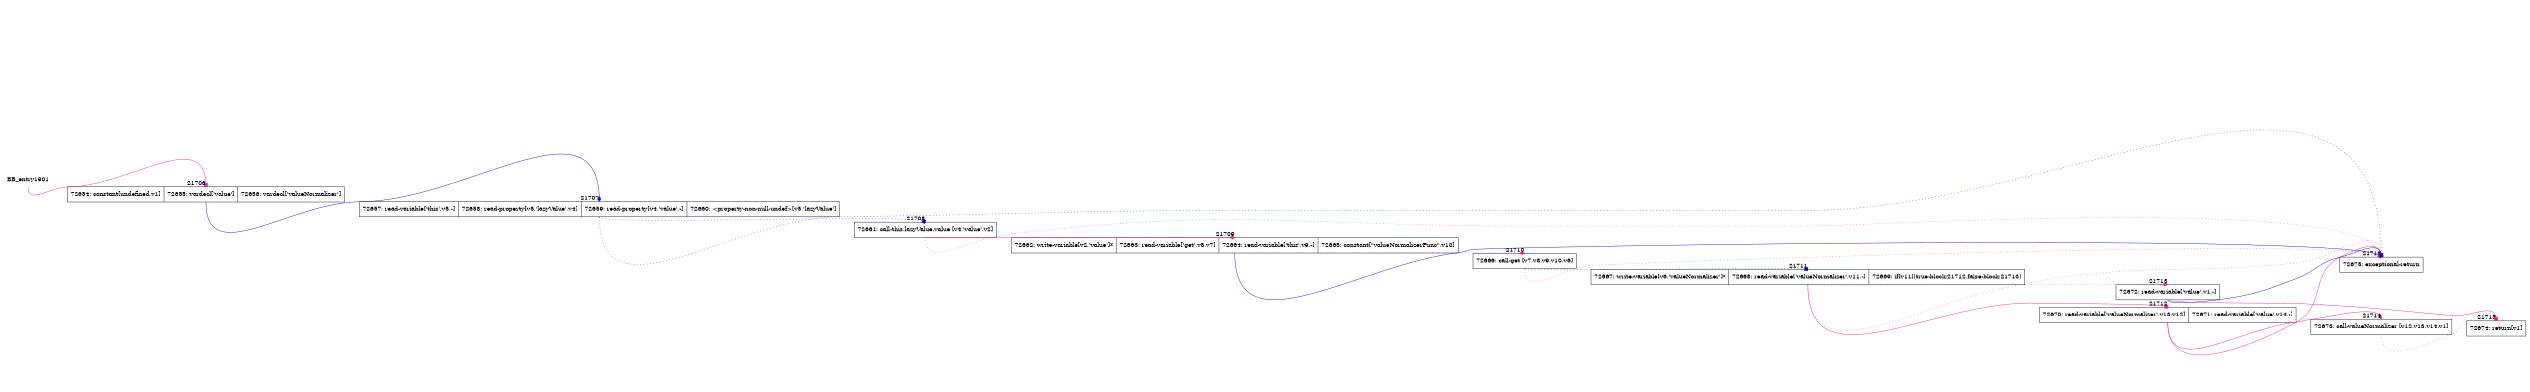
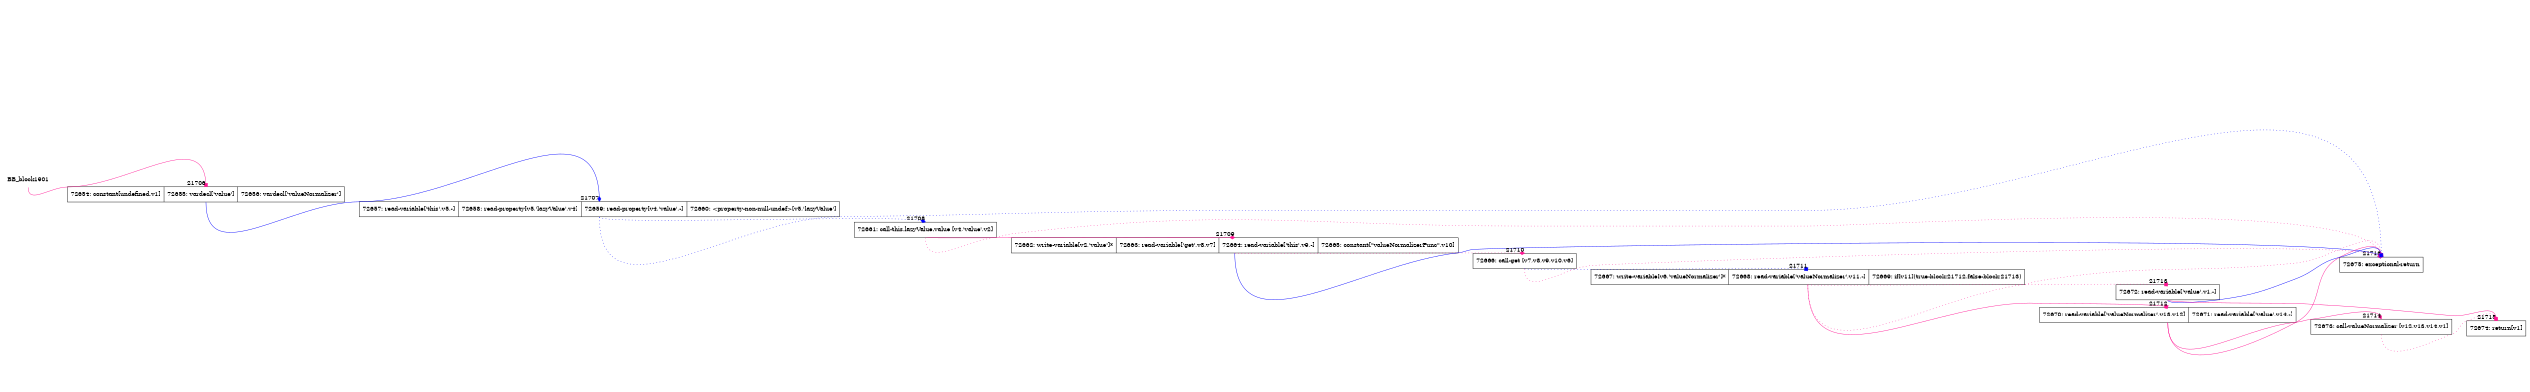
(28, 180) -> (28, 180)
(760, 220) -> (760, 220)
(1985, 285) -> (1985, 285)
